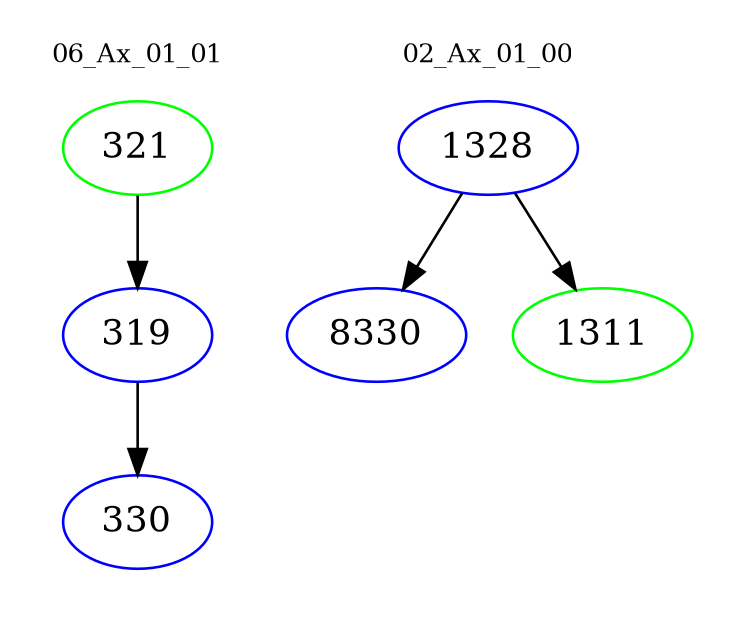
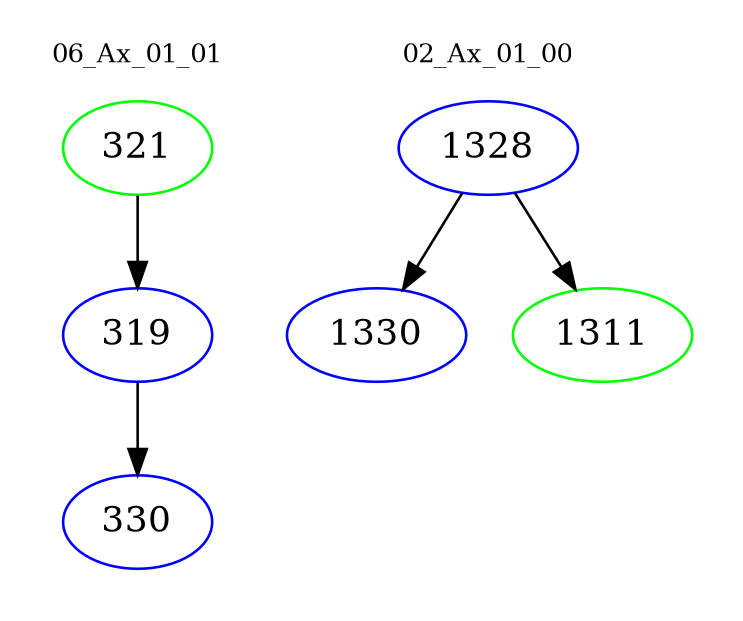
(377, 335) -> (377, 335)
